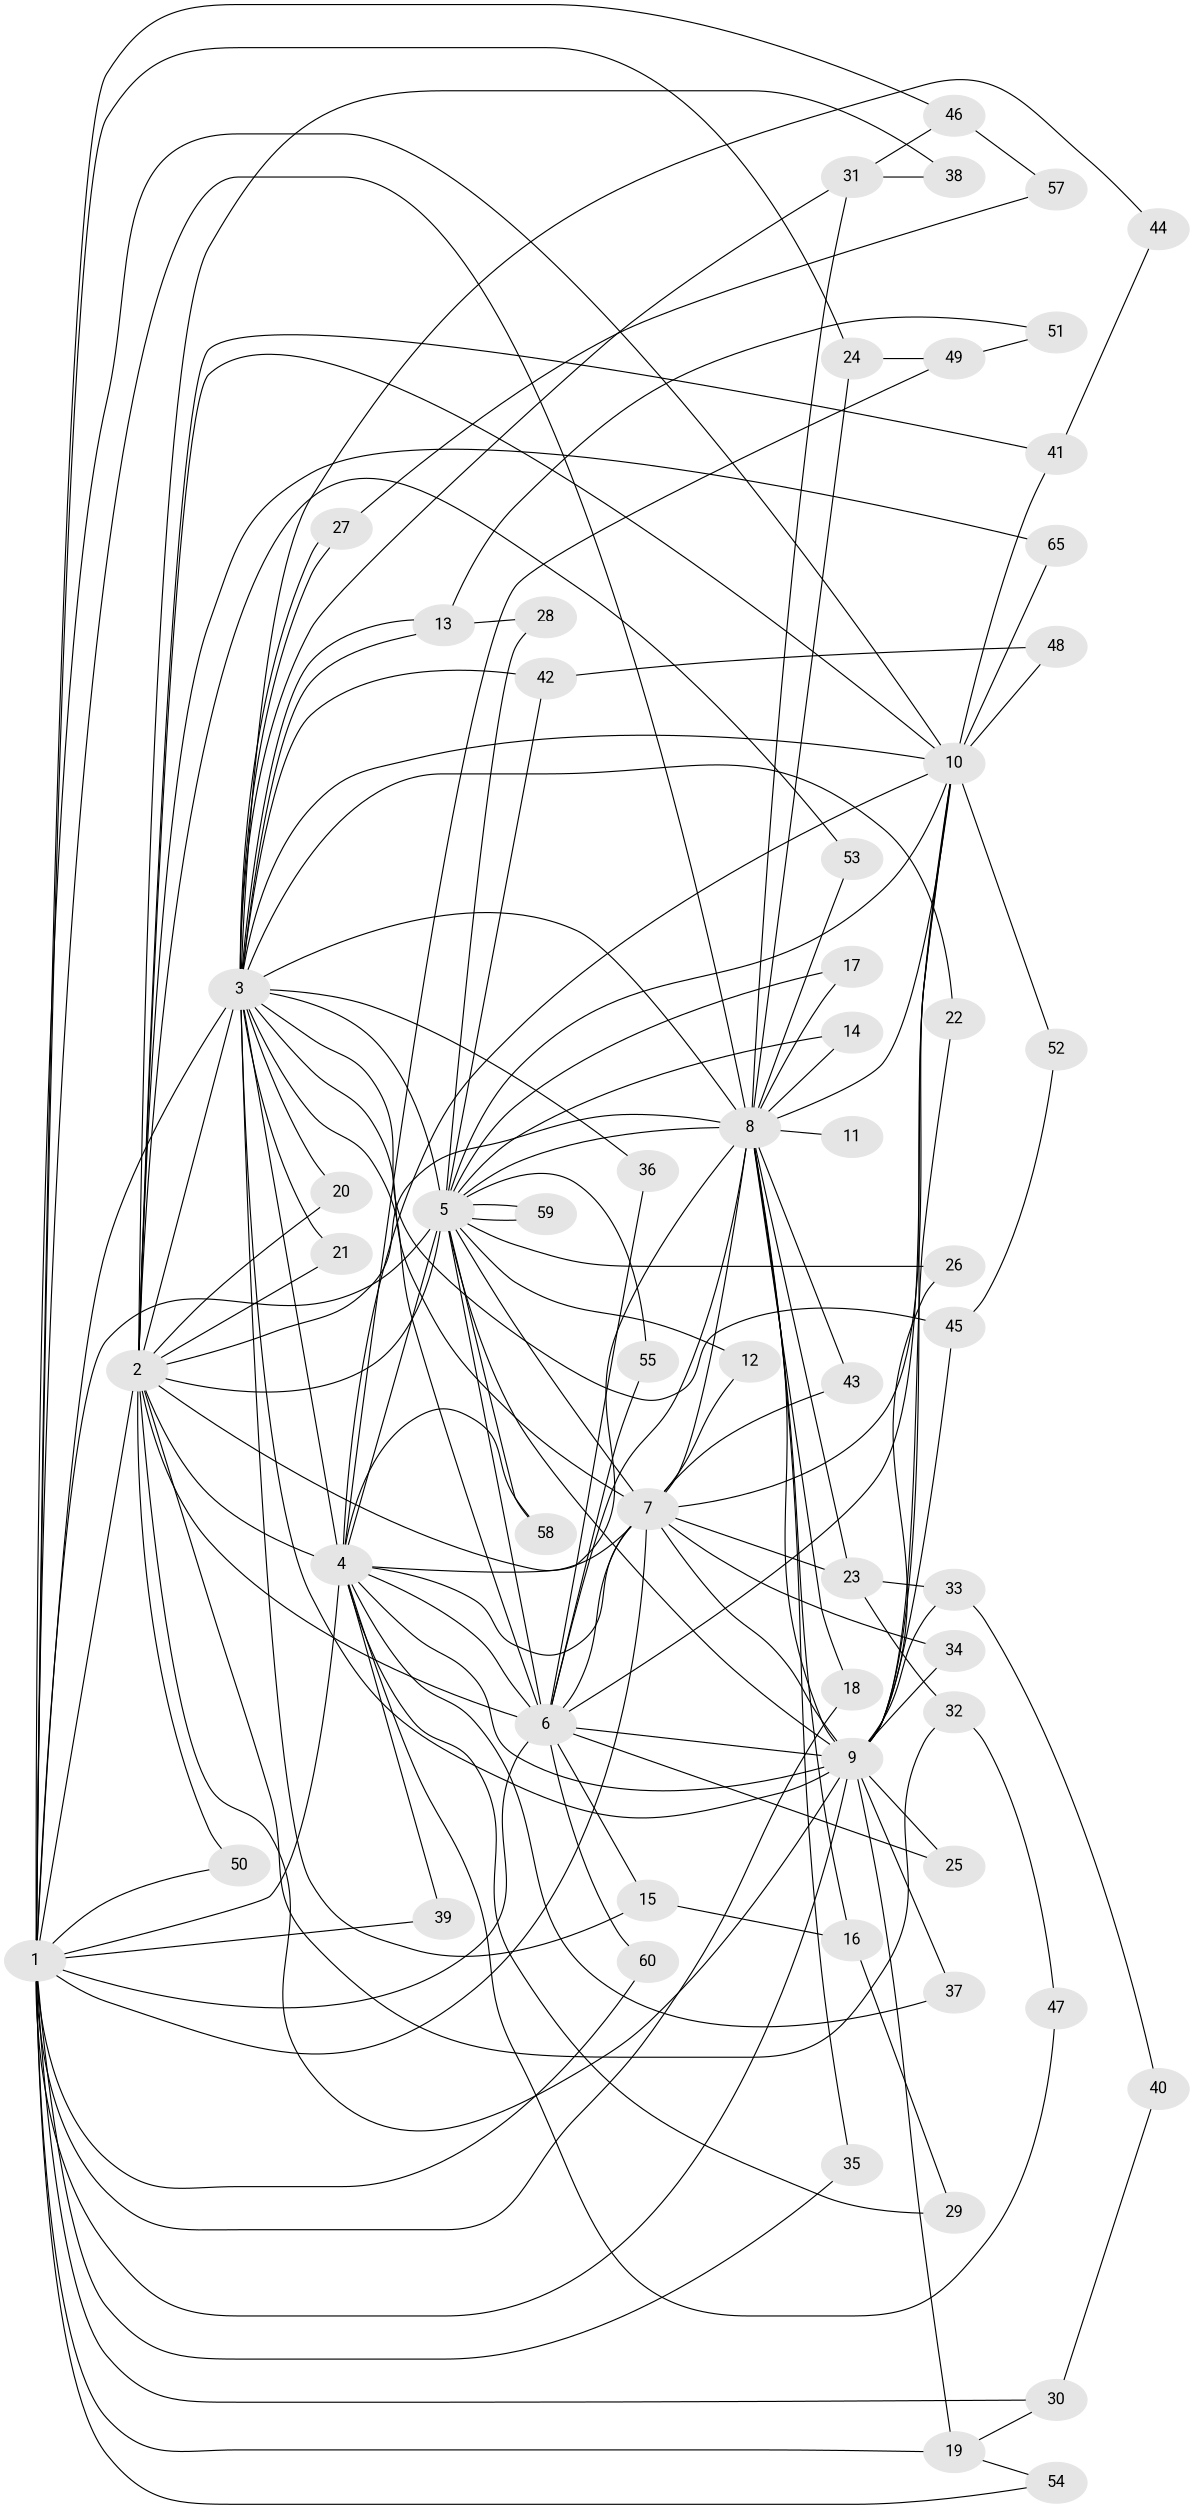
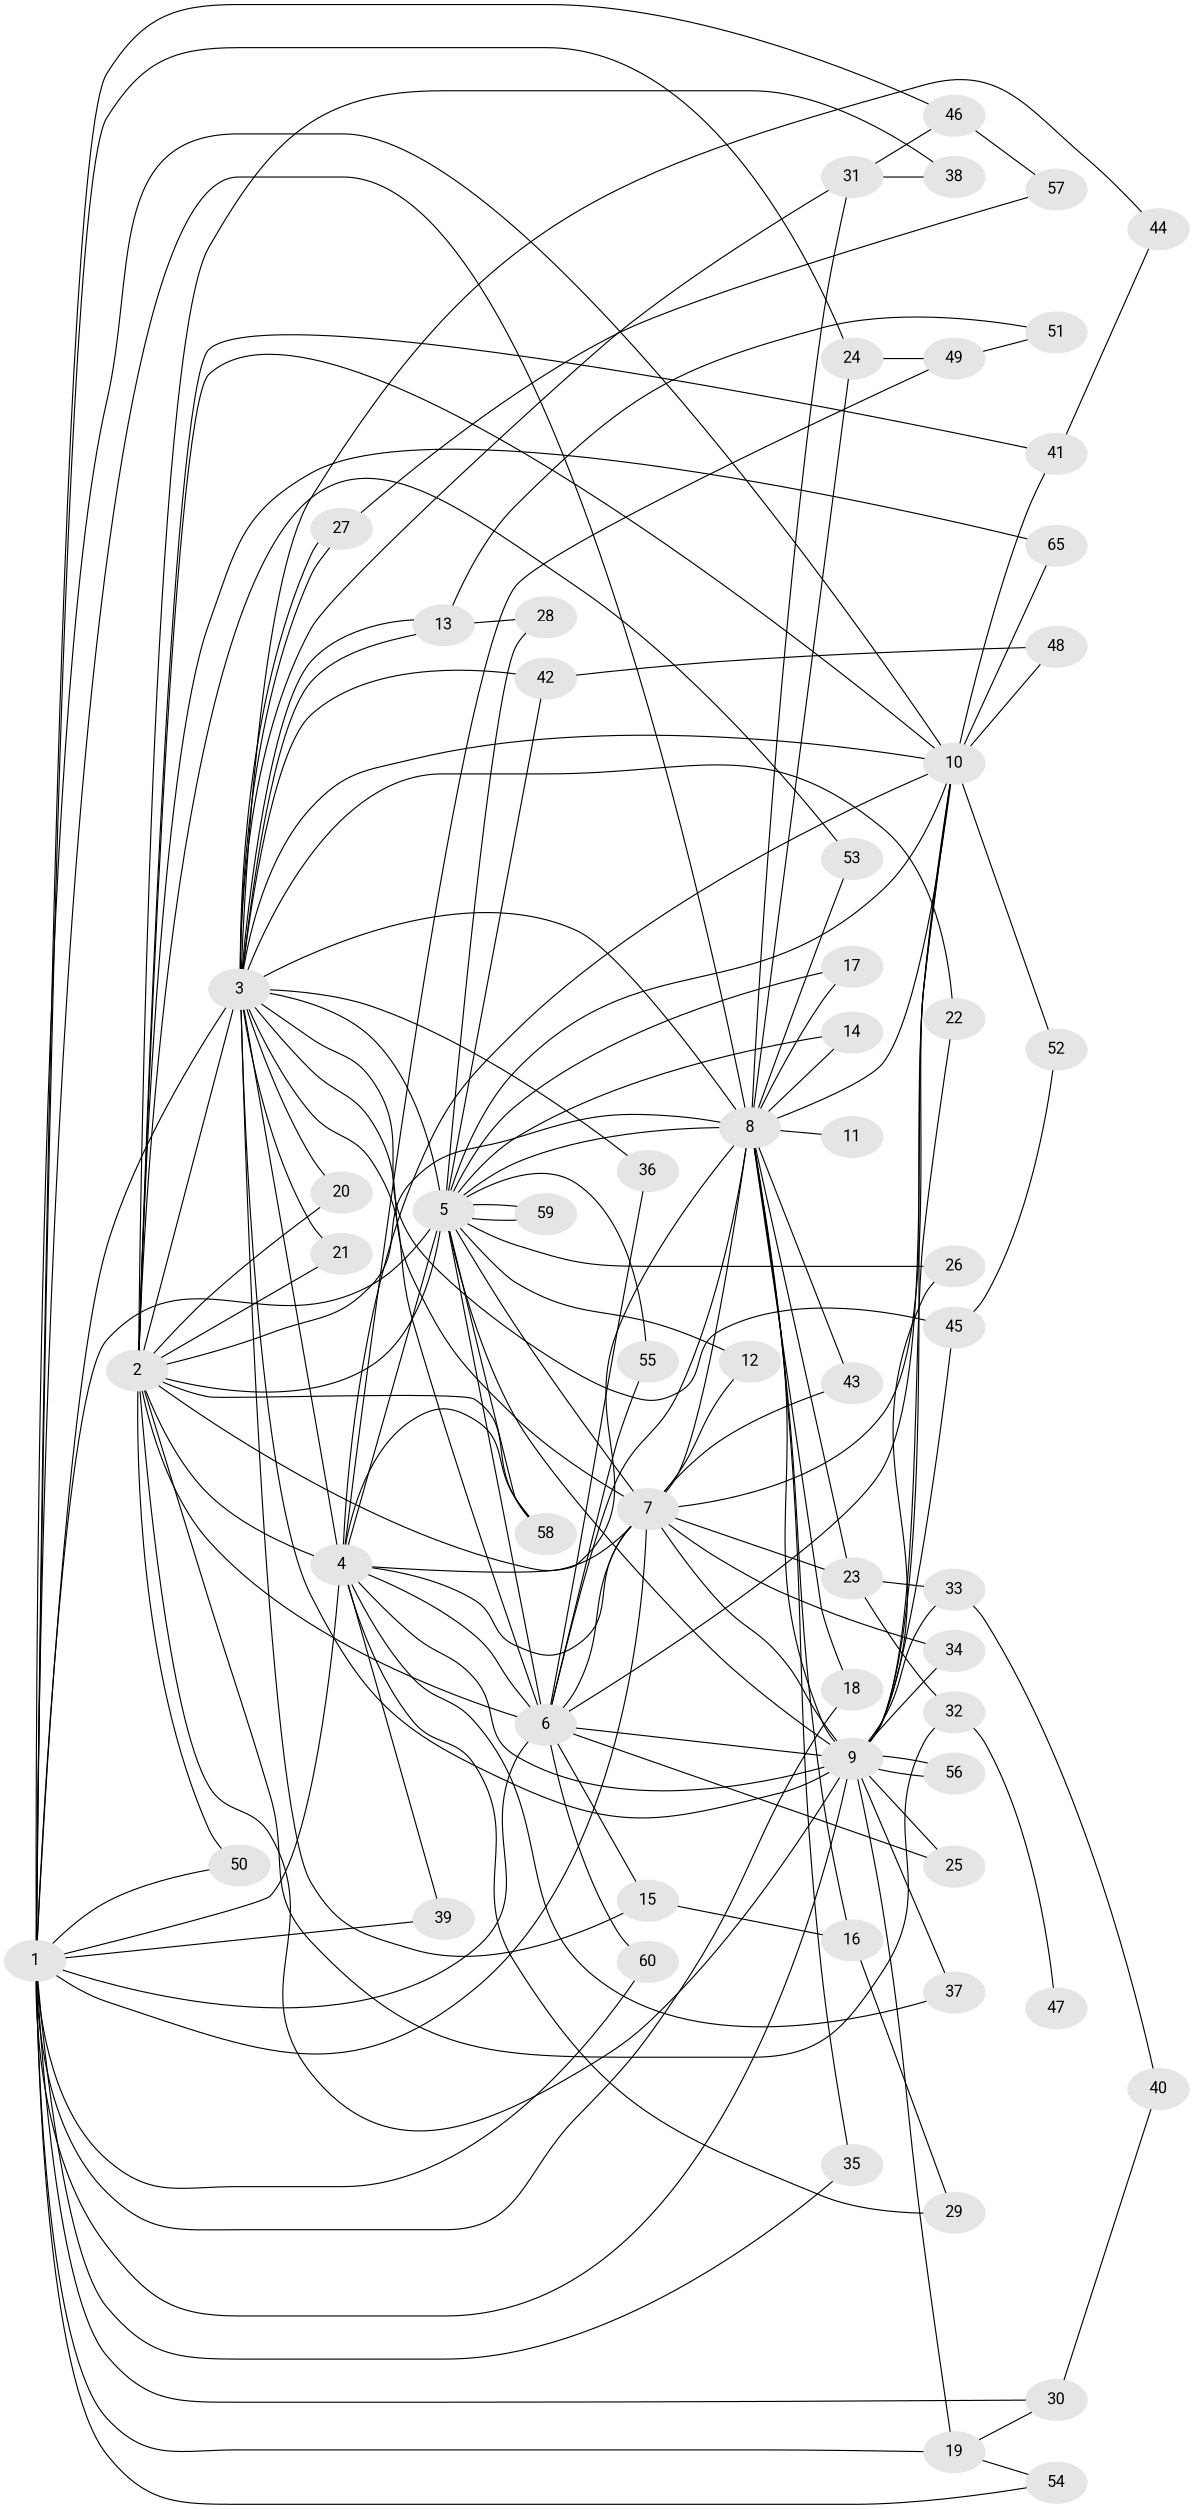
(86, 1666) -> (373, 1396)
none -> (954, 1774)
(593, 2221) -> none
